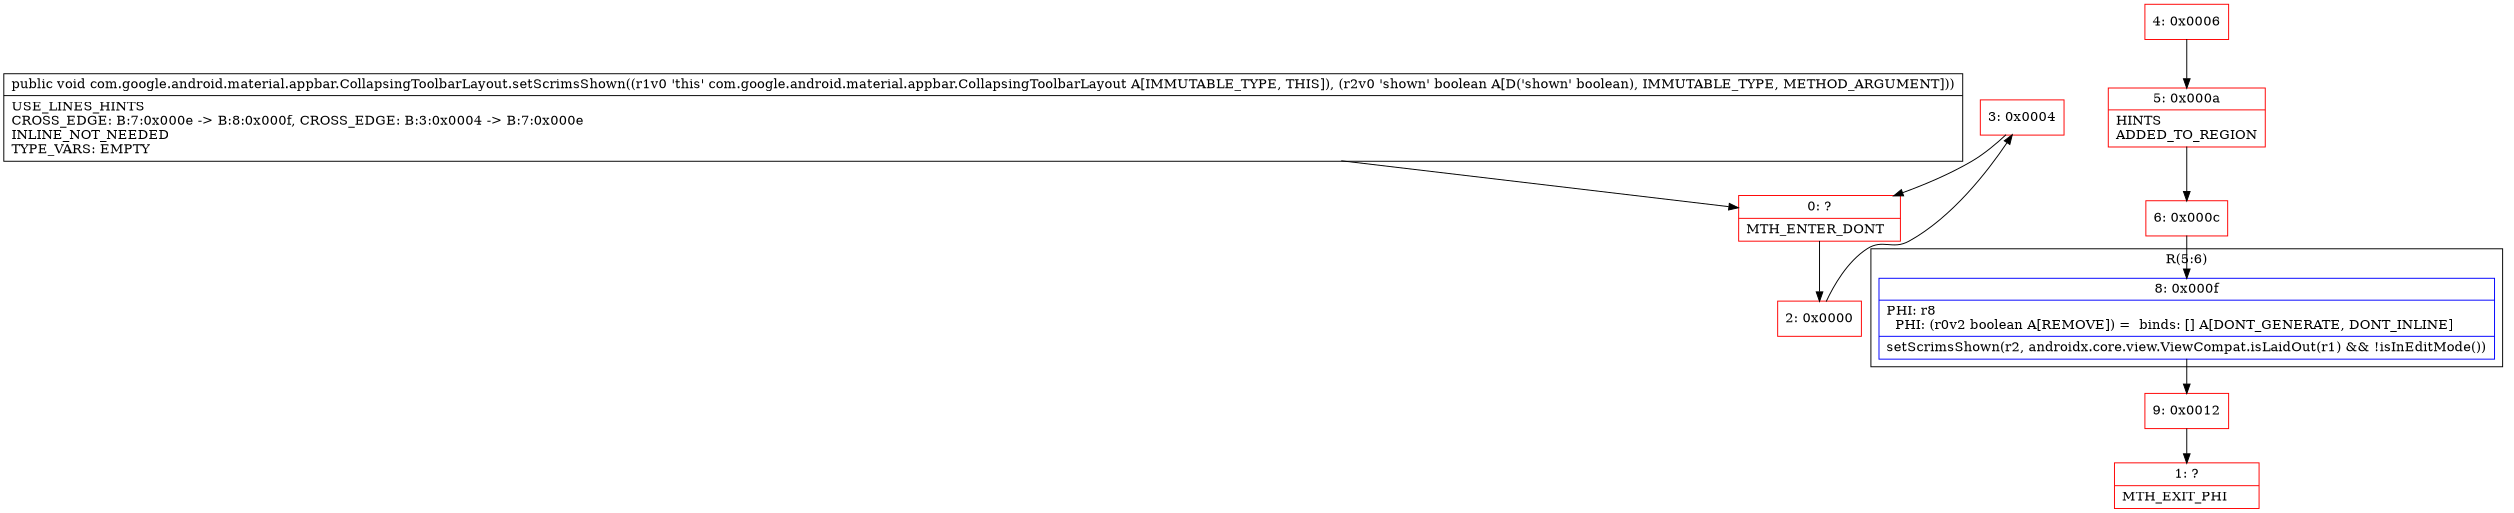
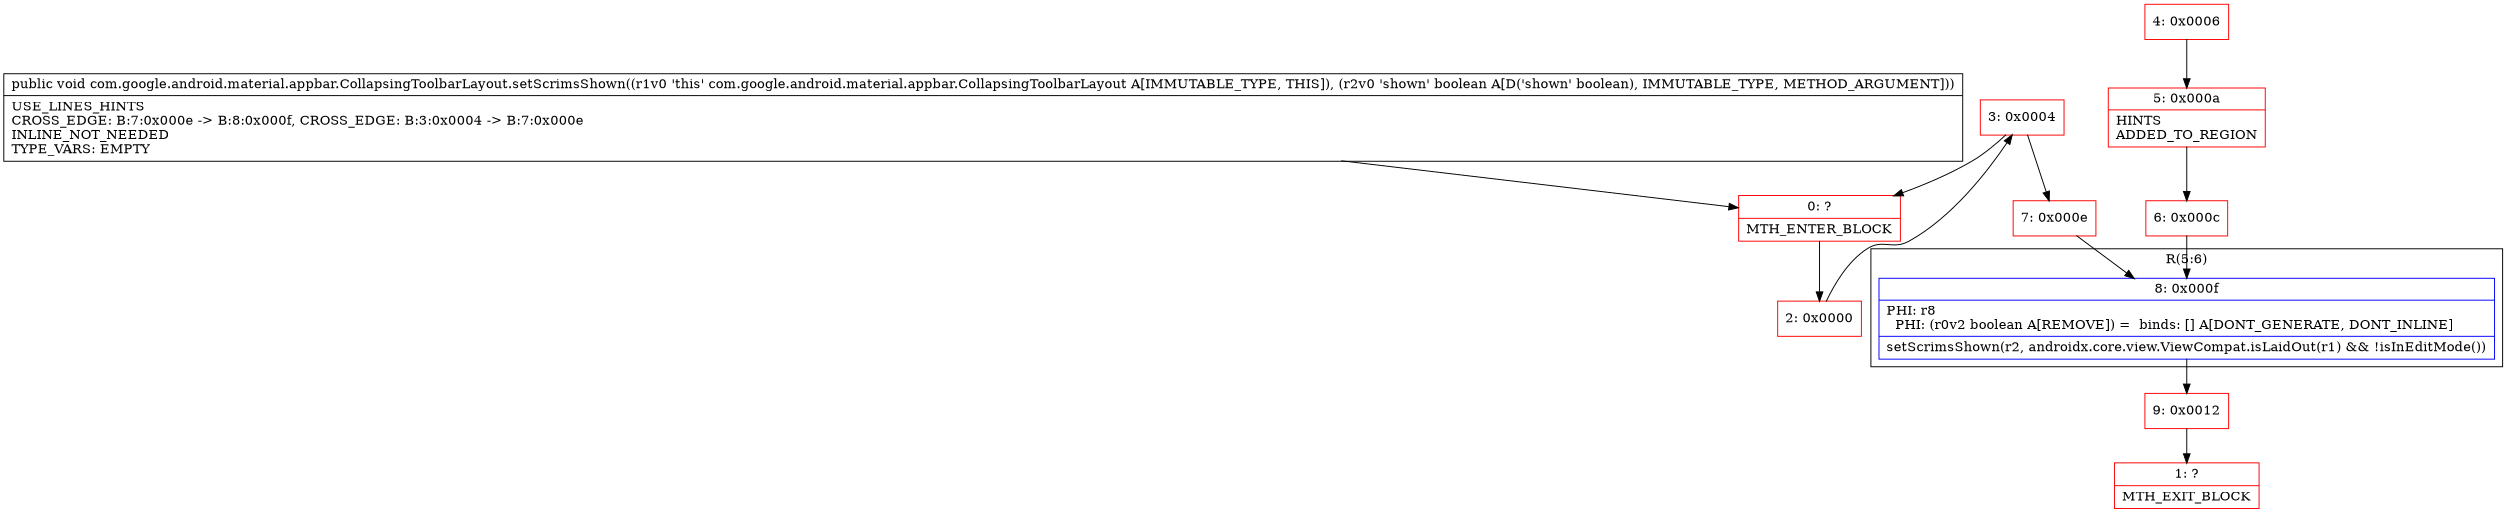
none -> (2055, 218)
(1815, 229) -> (1820, 229)
(2175, 497) -> (2187, 497)
